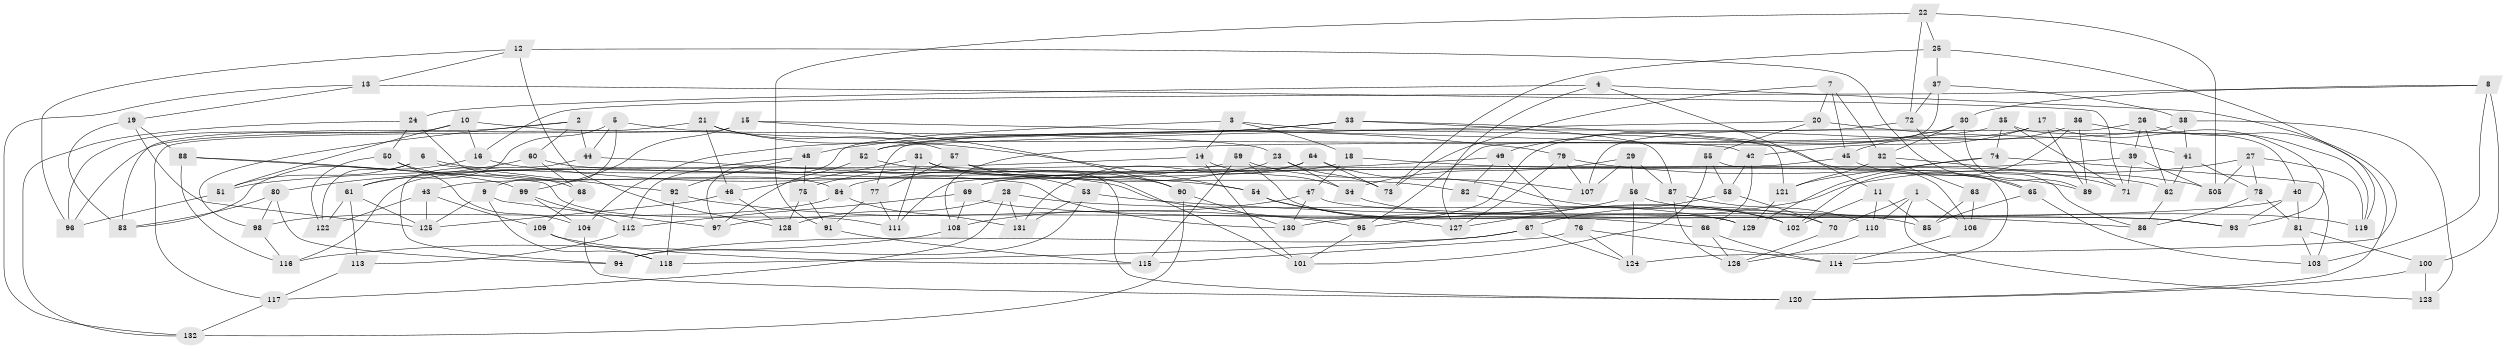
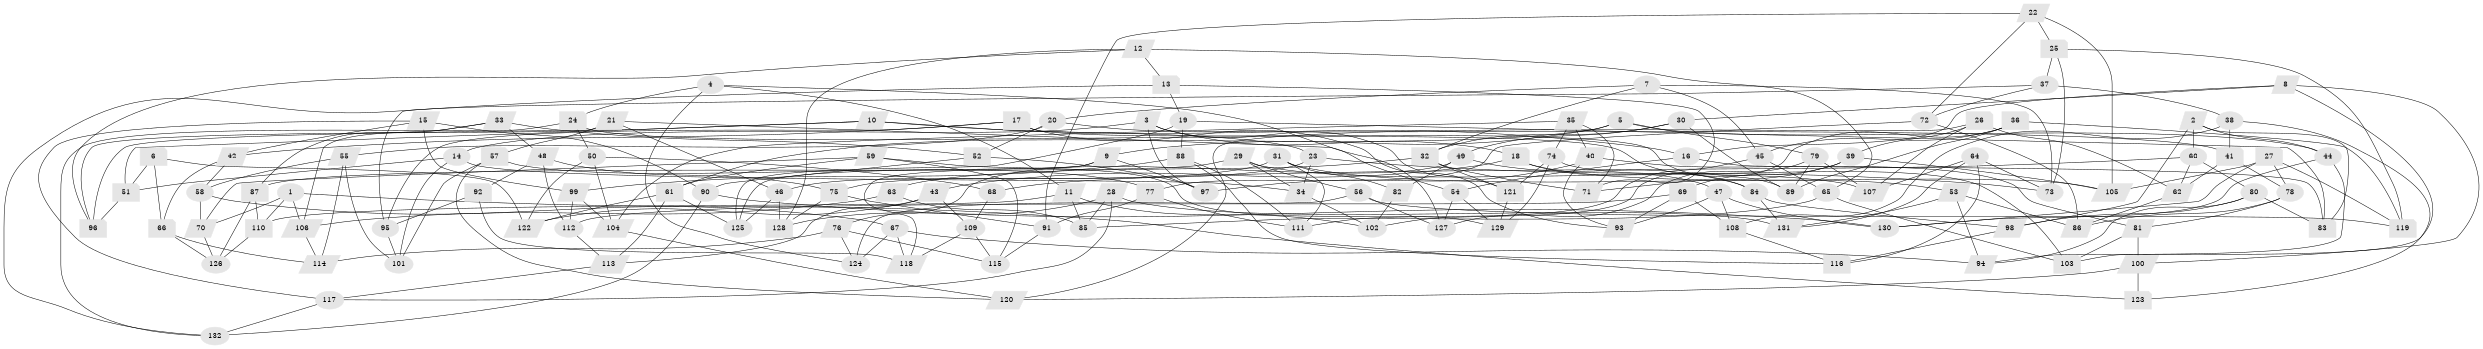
(549, 178) -> none
(1634, 192) -> (1359, 192)
(2215, 192) -> (2112, 192)
(426, 210) -> (777, 244)
